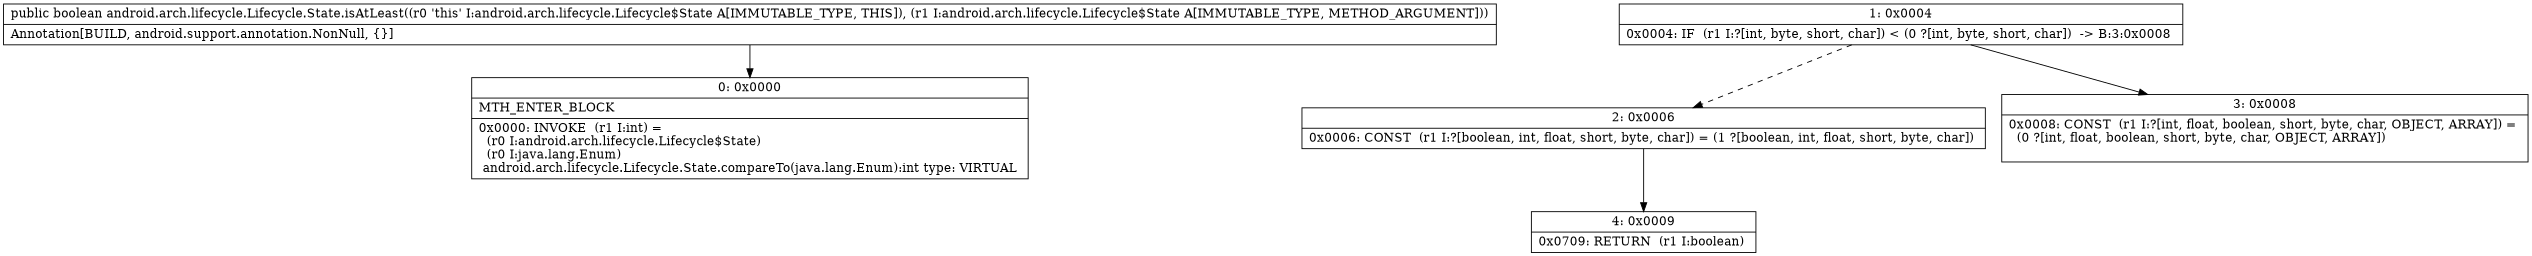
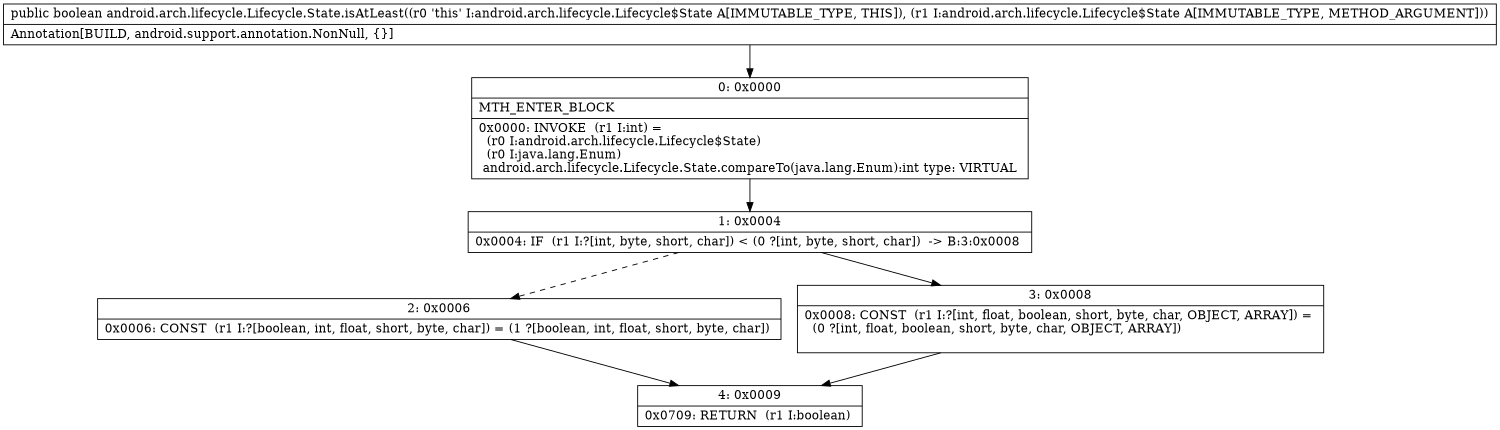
none -> (750, 191)
none -> (885, 368)
